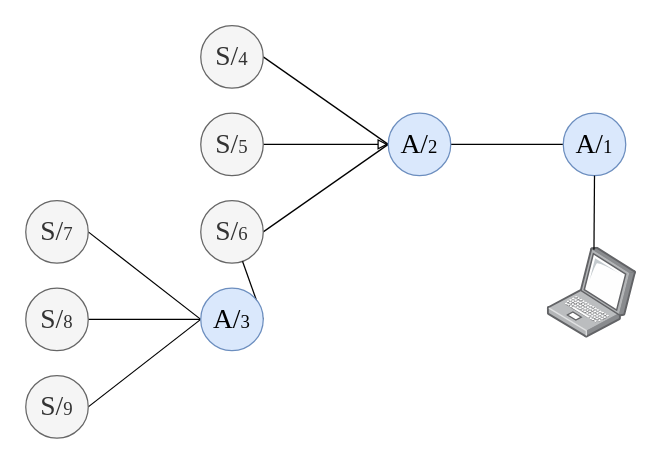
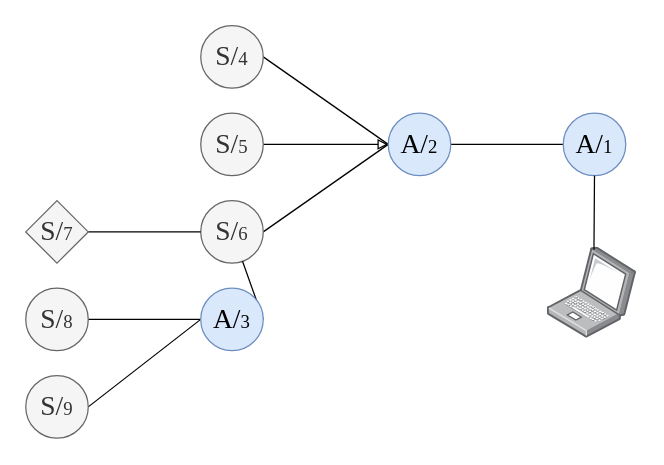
(57, 232) -> (57, 232)
(144, 276) -> (144, 232)
